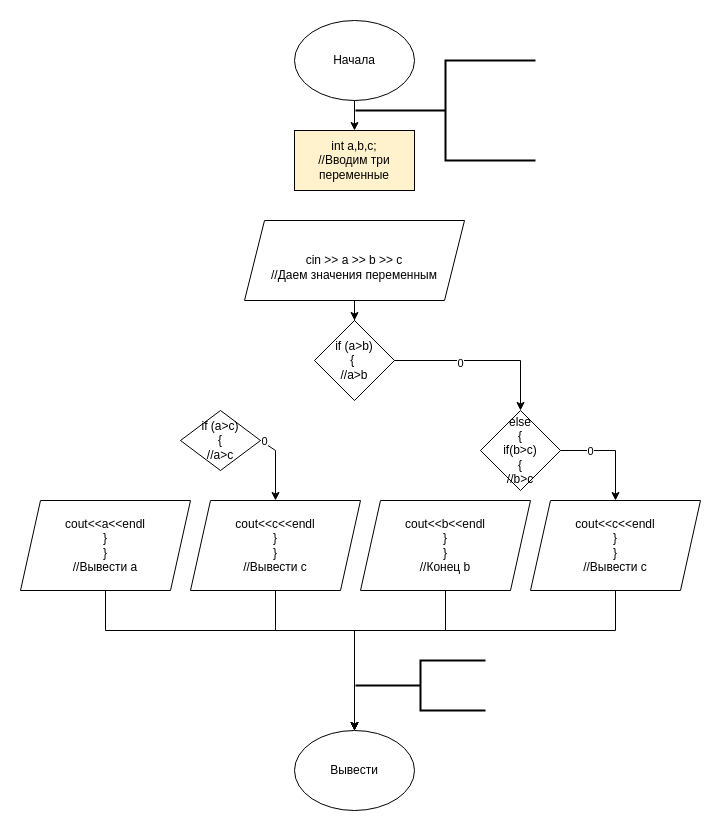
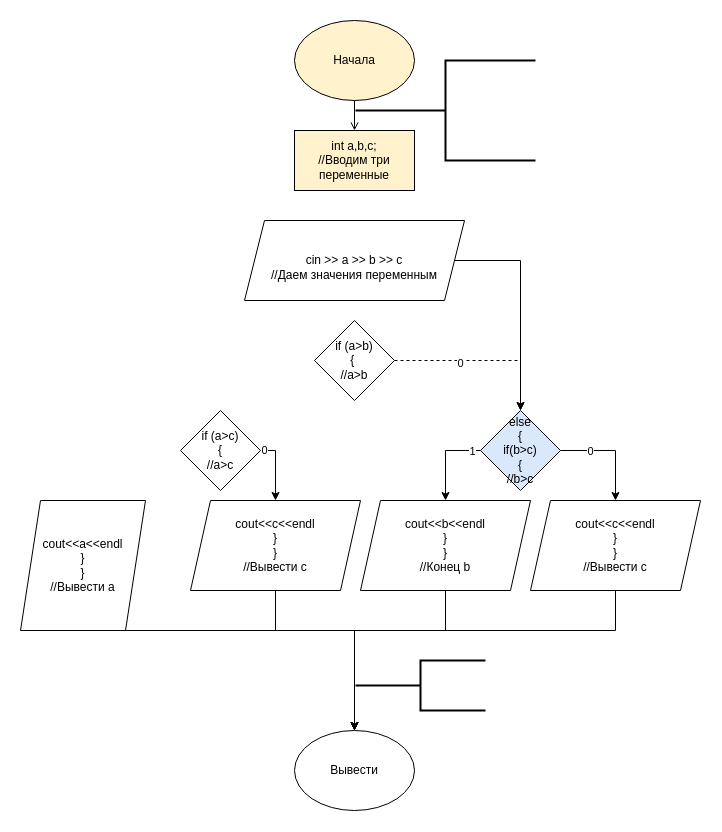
(355, 61) -> (355, 61)
(355, 122) -> (355, 124)
(355, 315) -> (521, 276)
(457, 361) -> (457, 361)
(221, 441) -> (221, 451)
(521, 451) -> (521, 451)
none -> (446, 455)
(106, 546) -> (83, 566)
